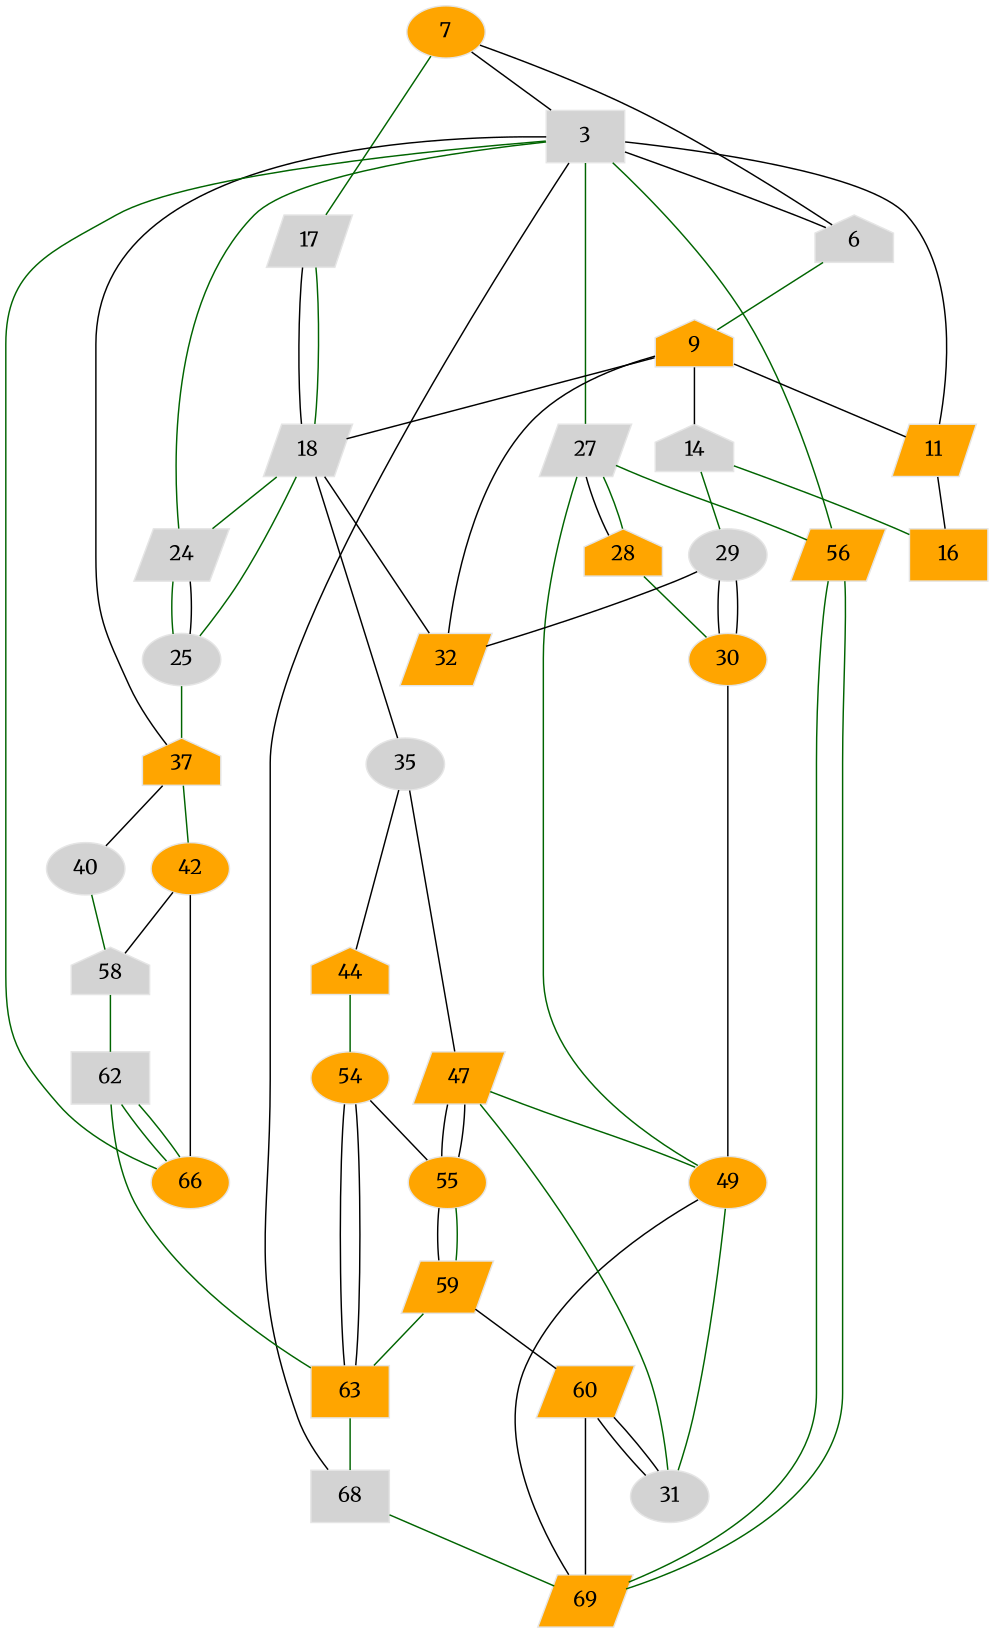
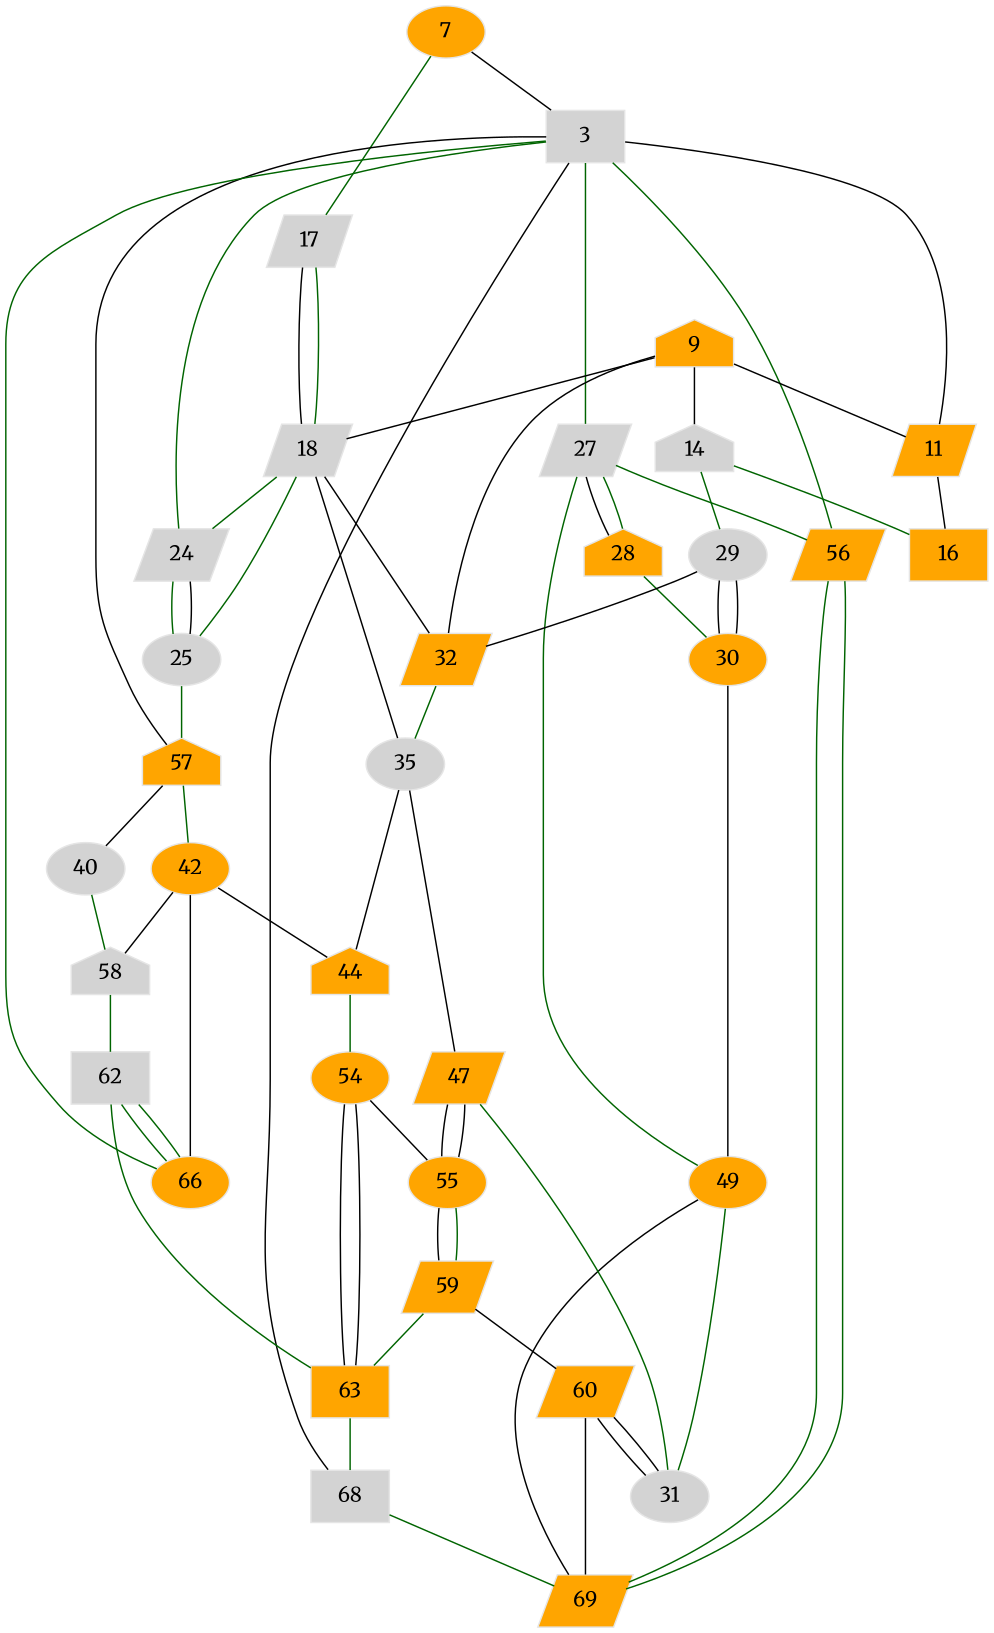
(854, 241) -> none
none -> (425, 712)
(182, 764) -> (182, 764)
none -> (281, 928)
(593, 1129) -> none
